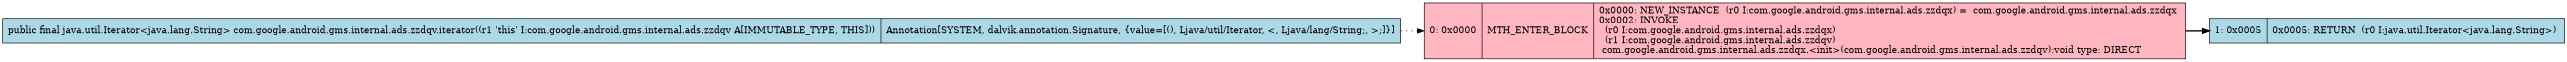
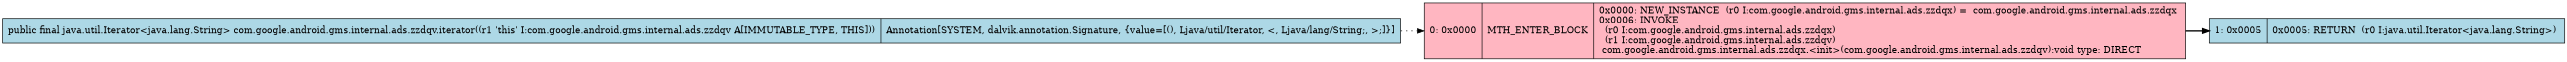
(1642, 21) -> (1642, 21)
